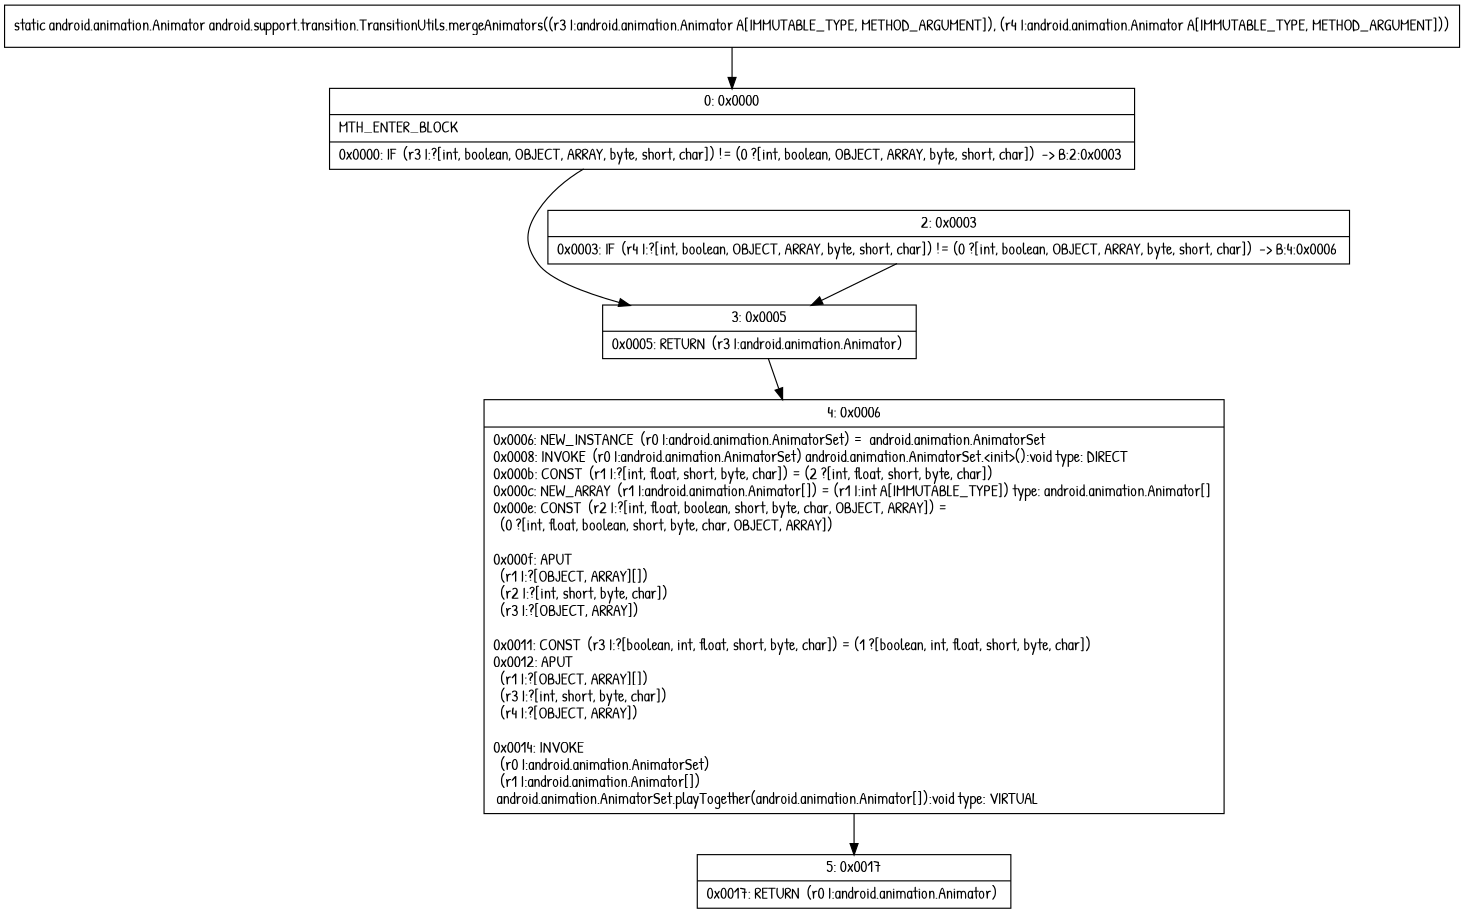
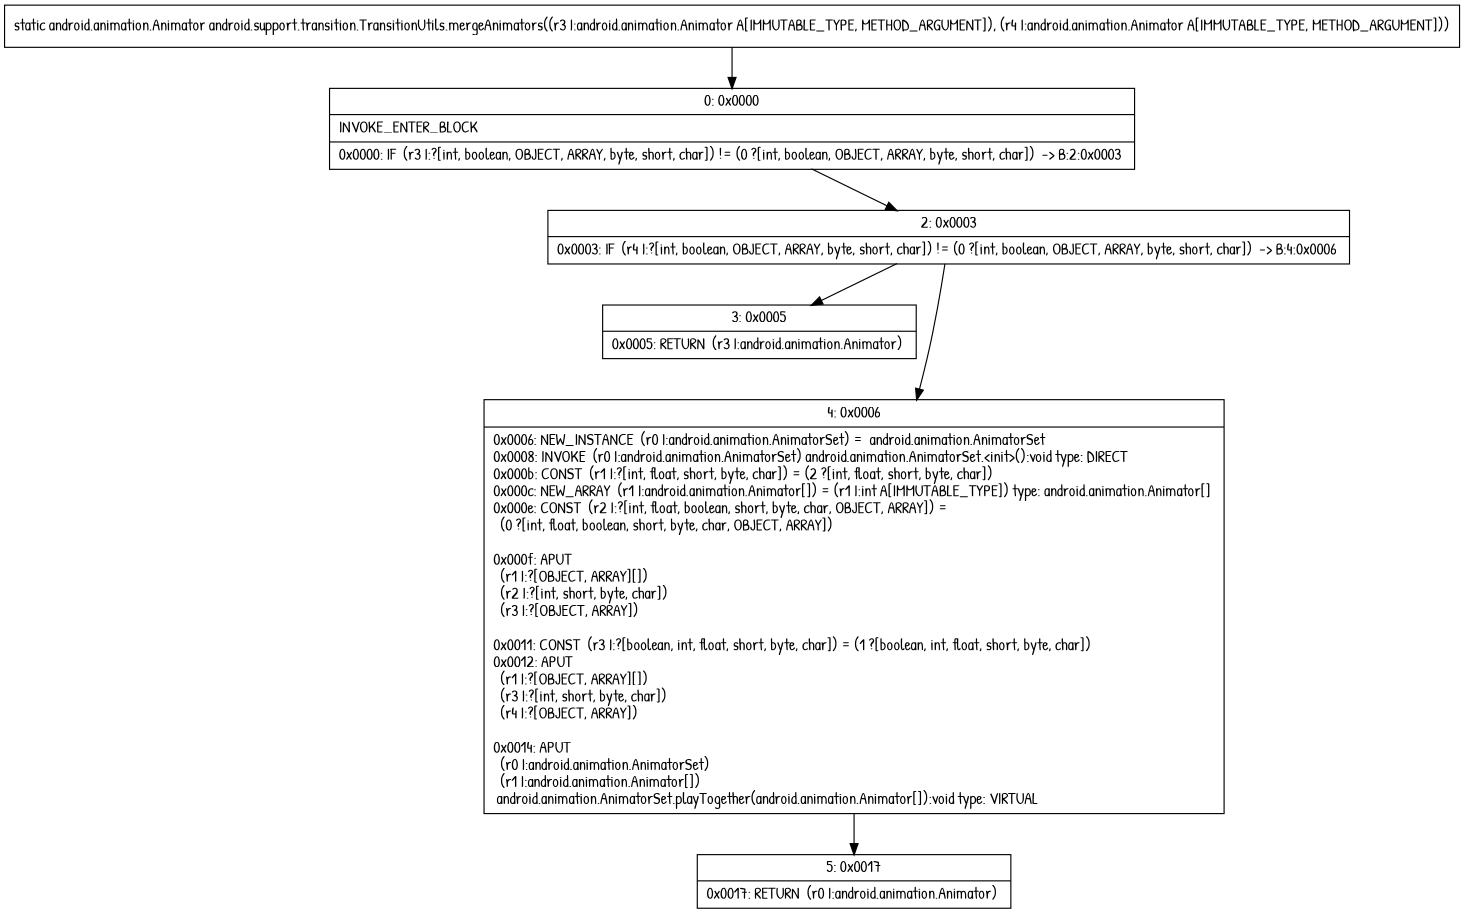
(399, 128) -> (409, 128)
(531, 251) -> (849, 187)
(773, 373) -> (934, 327)
(542, 748) -> (536, 748)
